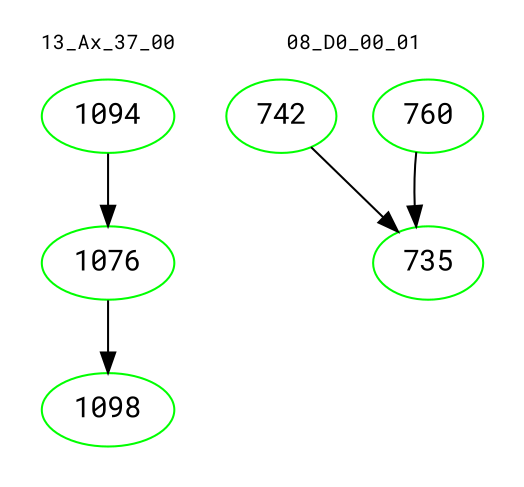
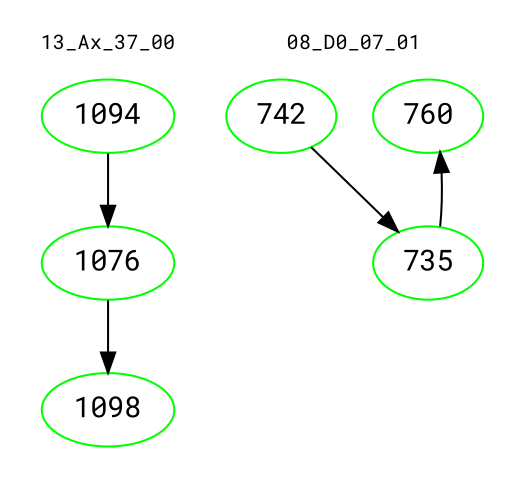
(355, 44) -> (355, 44)
(415, 179) -> (442, 200)
